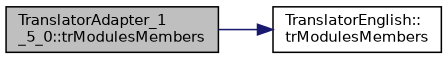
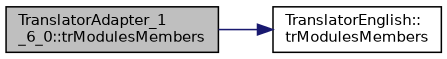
(112, 30) -> (112, 30)
